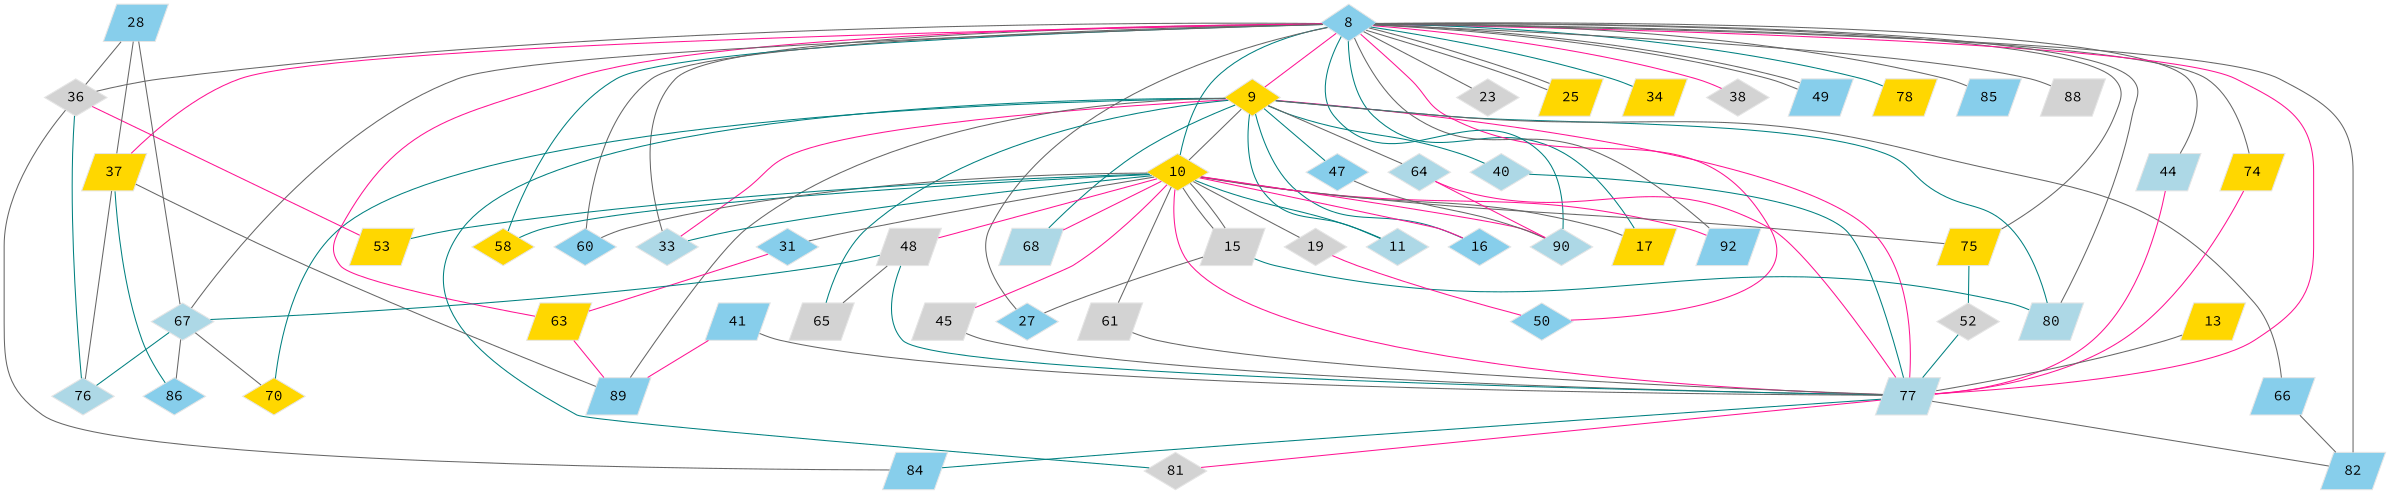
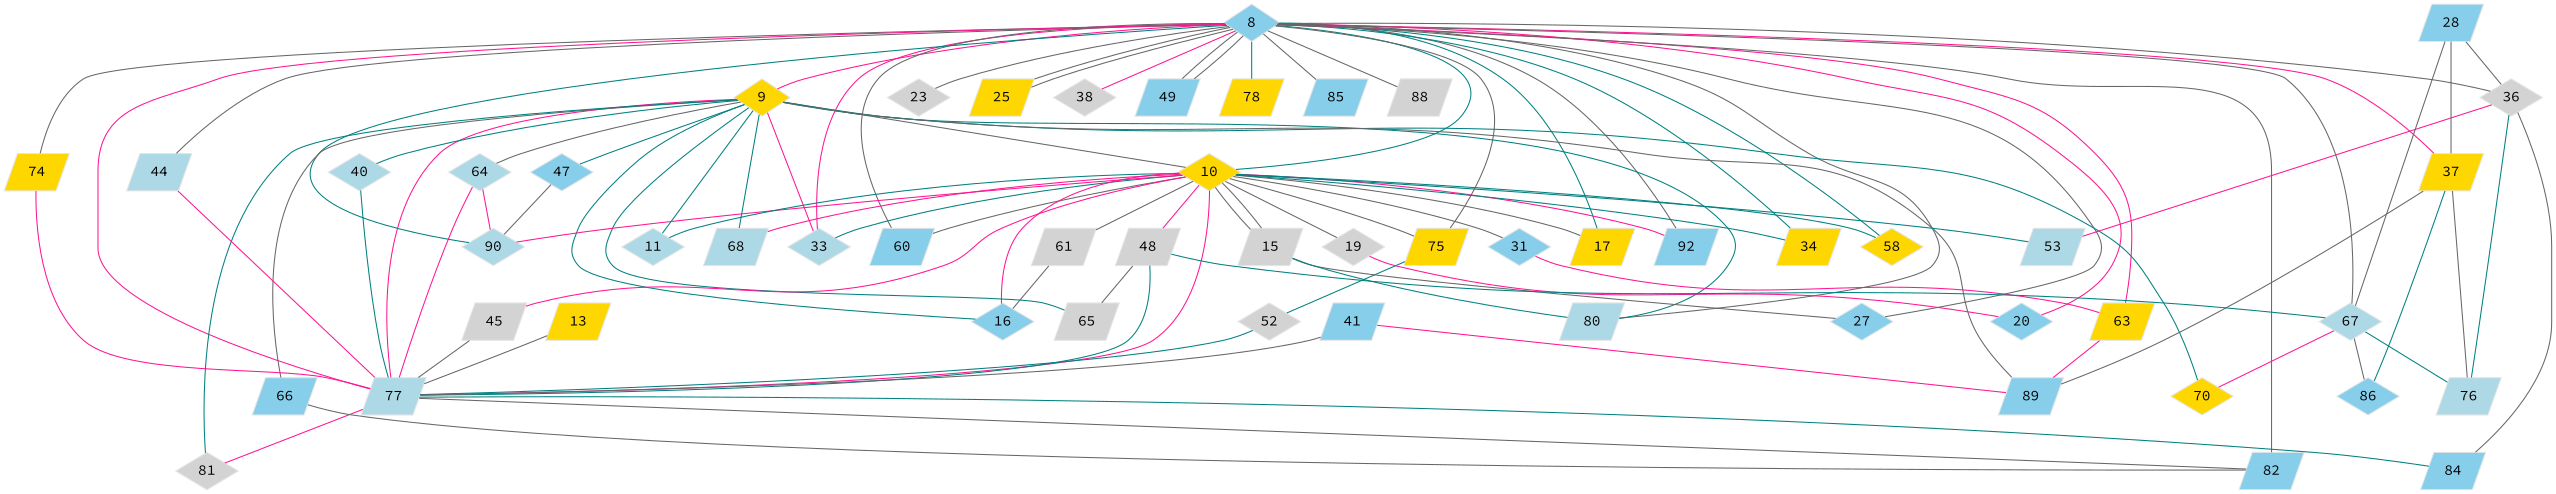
(917, 38) -> (870, 72)
none -> (1608, 211)
(382, 247) -> (2053, 247)
(585, 247) -> (902, 247)
(1542, 322) -> (2021, 322)
(228, 359) -> (2279, 358)
(1506, 376) -> (1031, 287)
(83, 396) -> (2469, 396)
